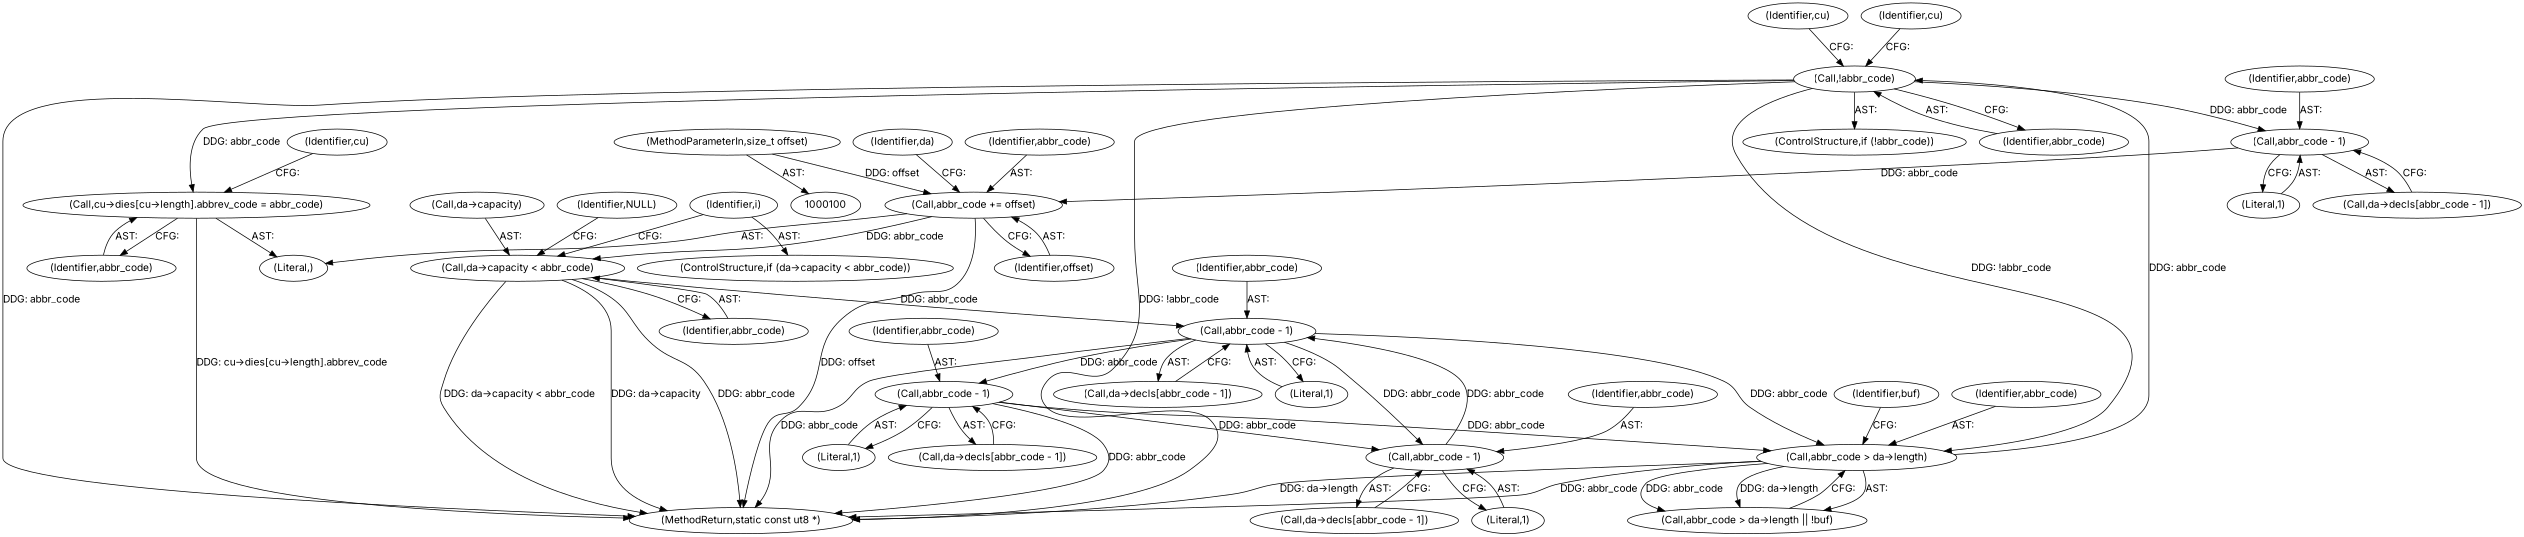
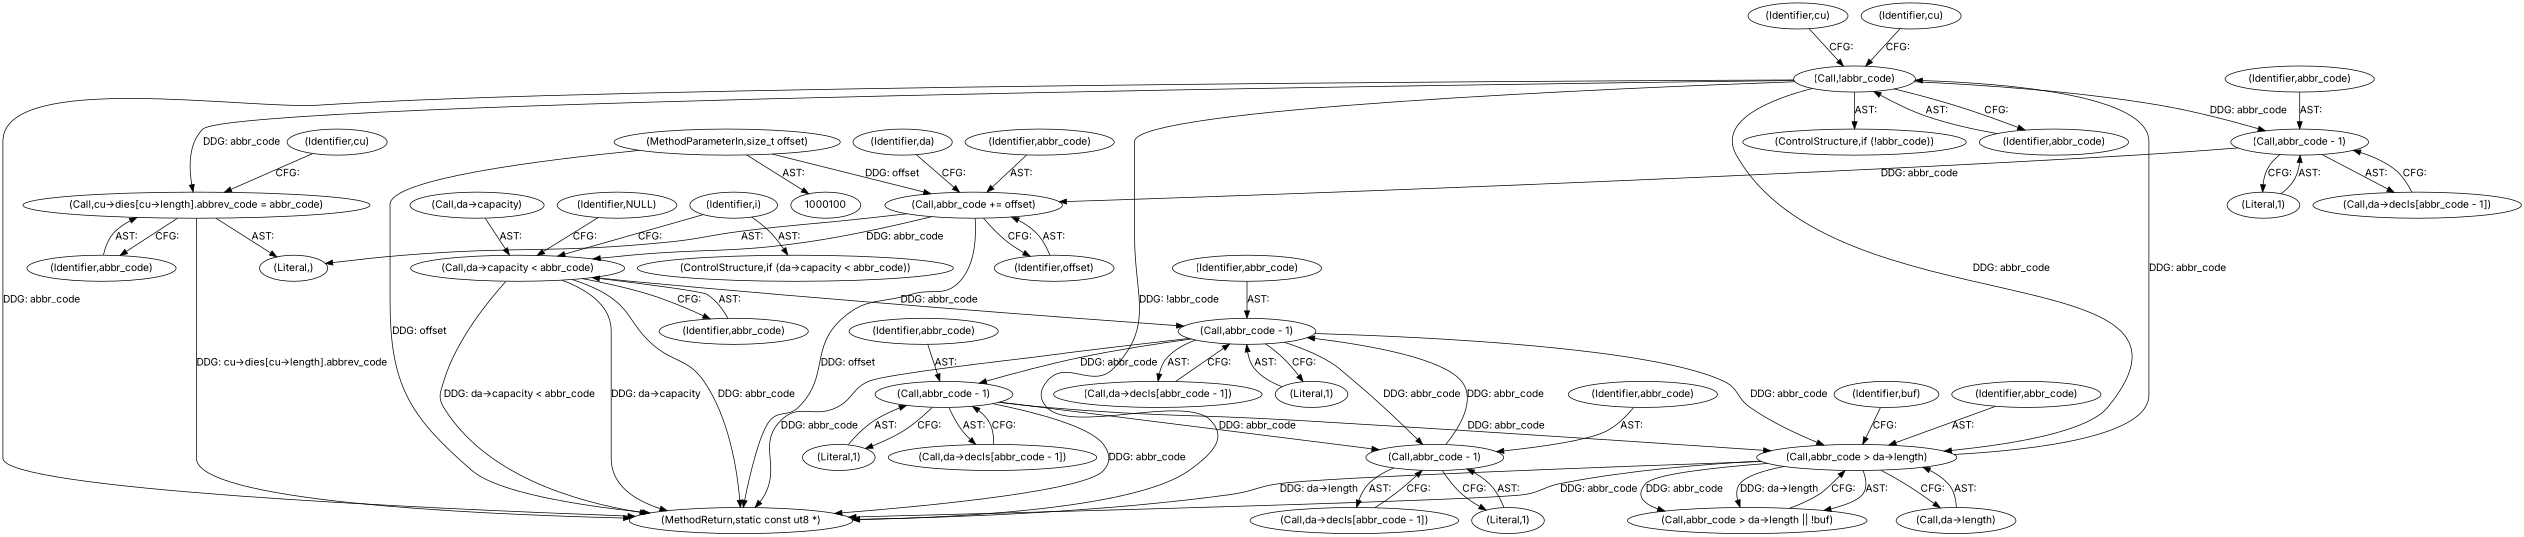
(2012, 268) -> (2012, 268)
none -> (390, 310)
none -> (1956, 521)
